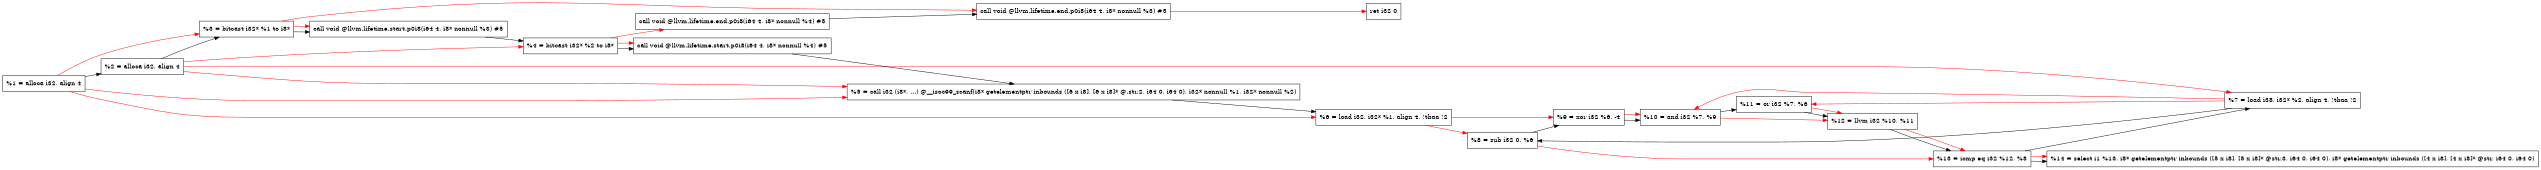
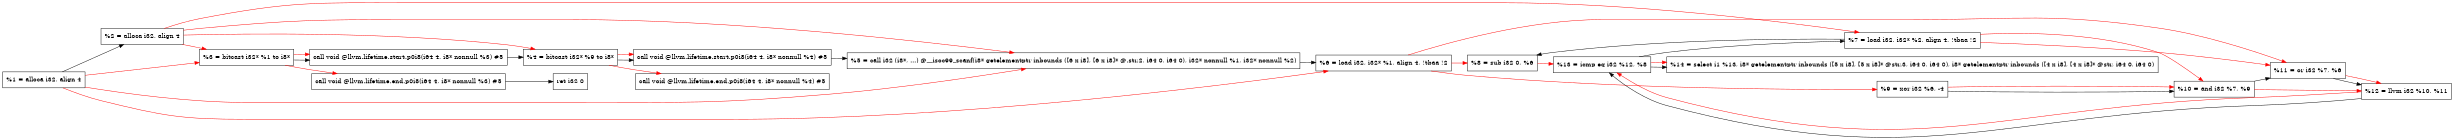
(1266, 11) -> (527, 82)
(901, 17) -> none
none -> (1846, 20)
(570, 46) -> (570, 57)
(188, 48) -> (192, 46)
(2293, 100) -> (1912, 40)
(1543, 129) -> none
